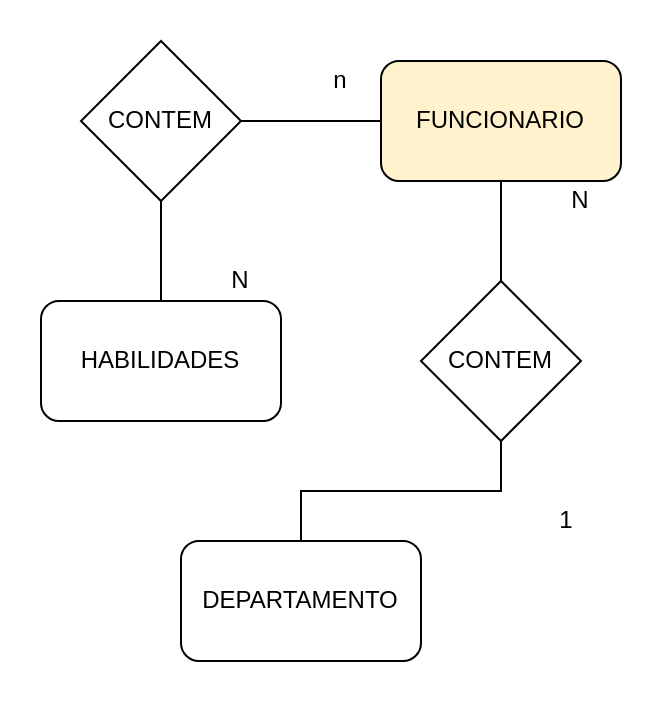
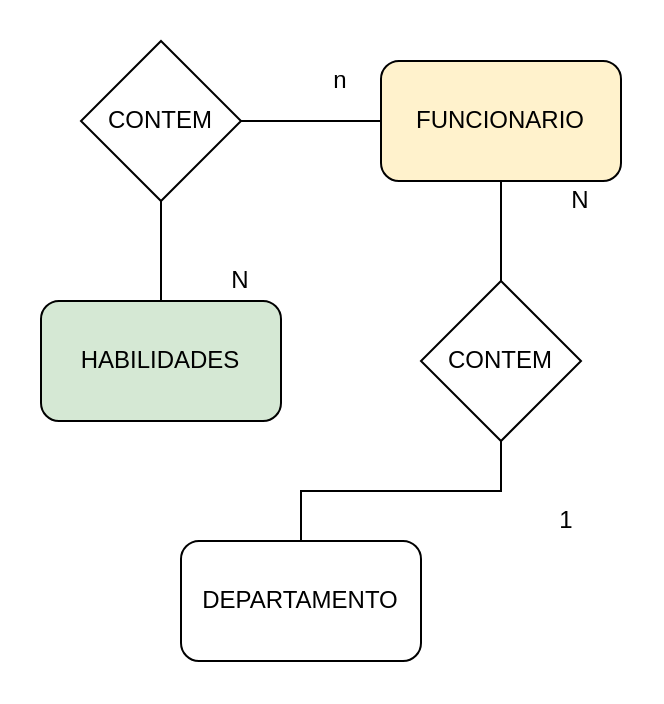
(161, 361) -> (161, 361)
